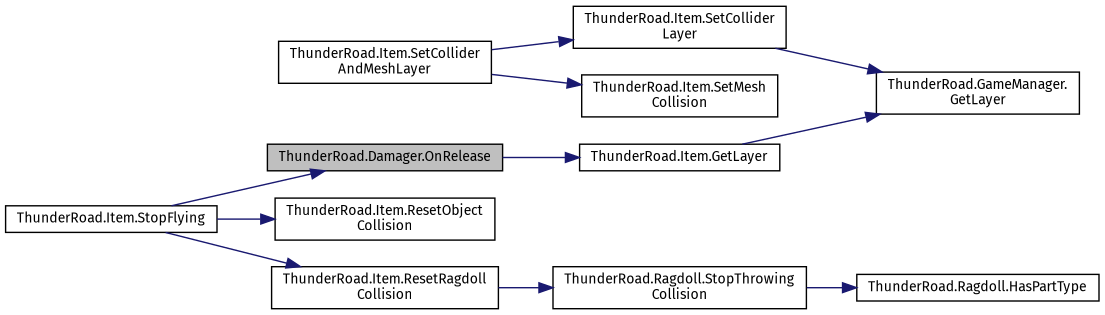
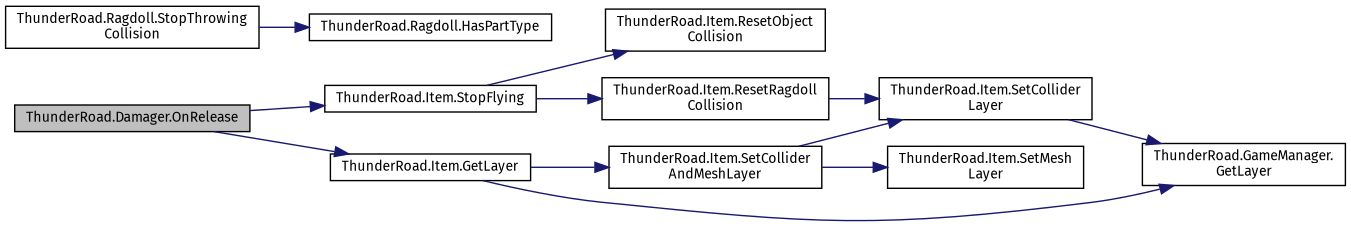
(680, 96) -> (986, 167)
none -> (563, 167)
(241, 190) -> (280, 109)
(519, 288) -> (847, 99)
